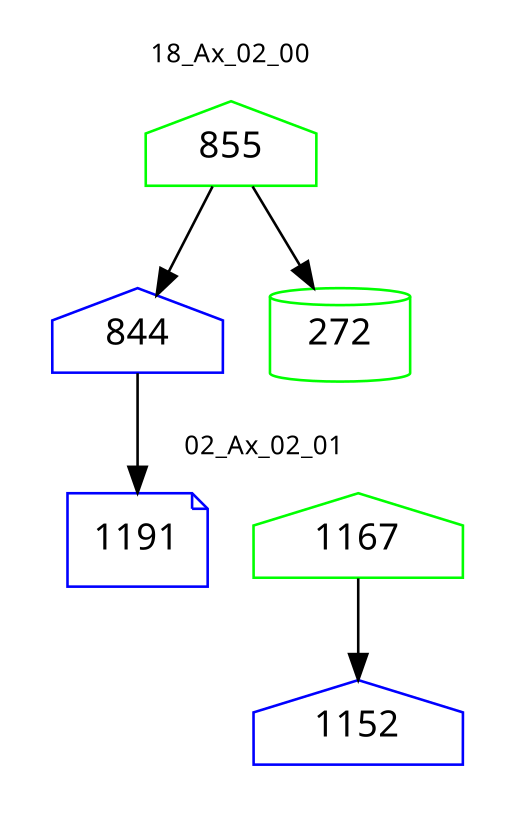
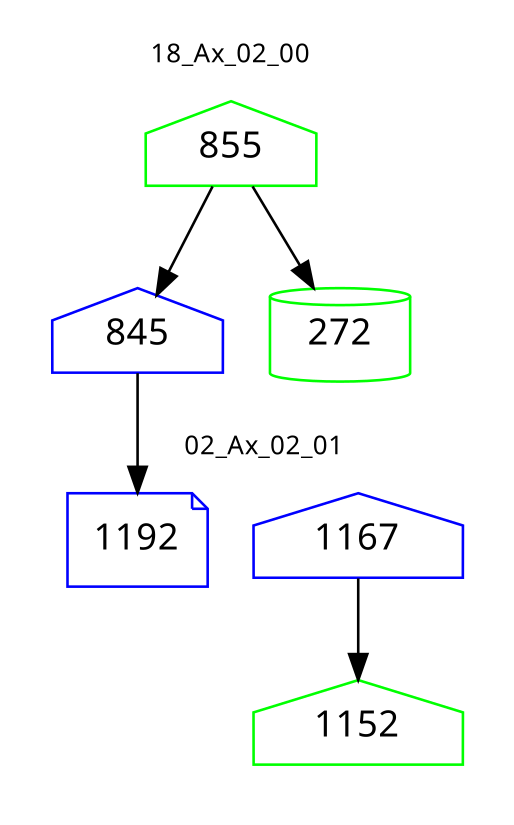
(138, 335) -> (138, 335)
(138, 540) -> (138, 540)
(358, 540) -> (358, 540)
(358, 727) -> (358, 727)
